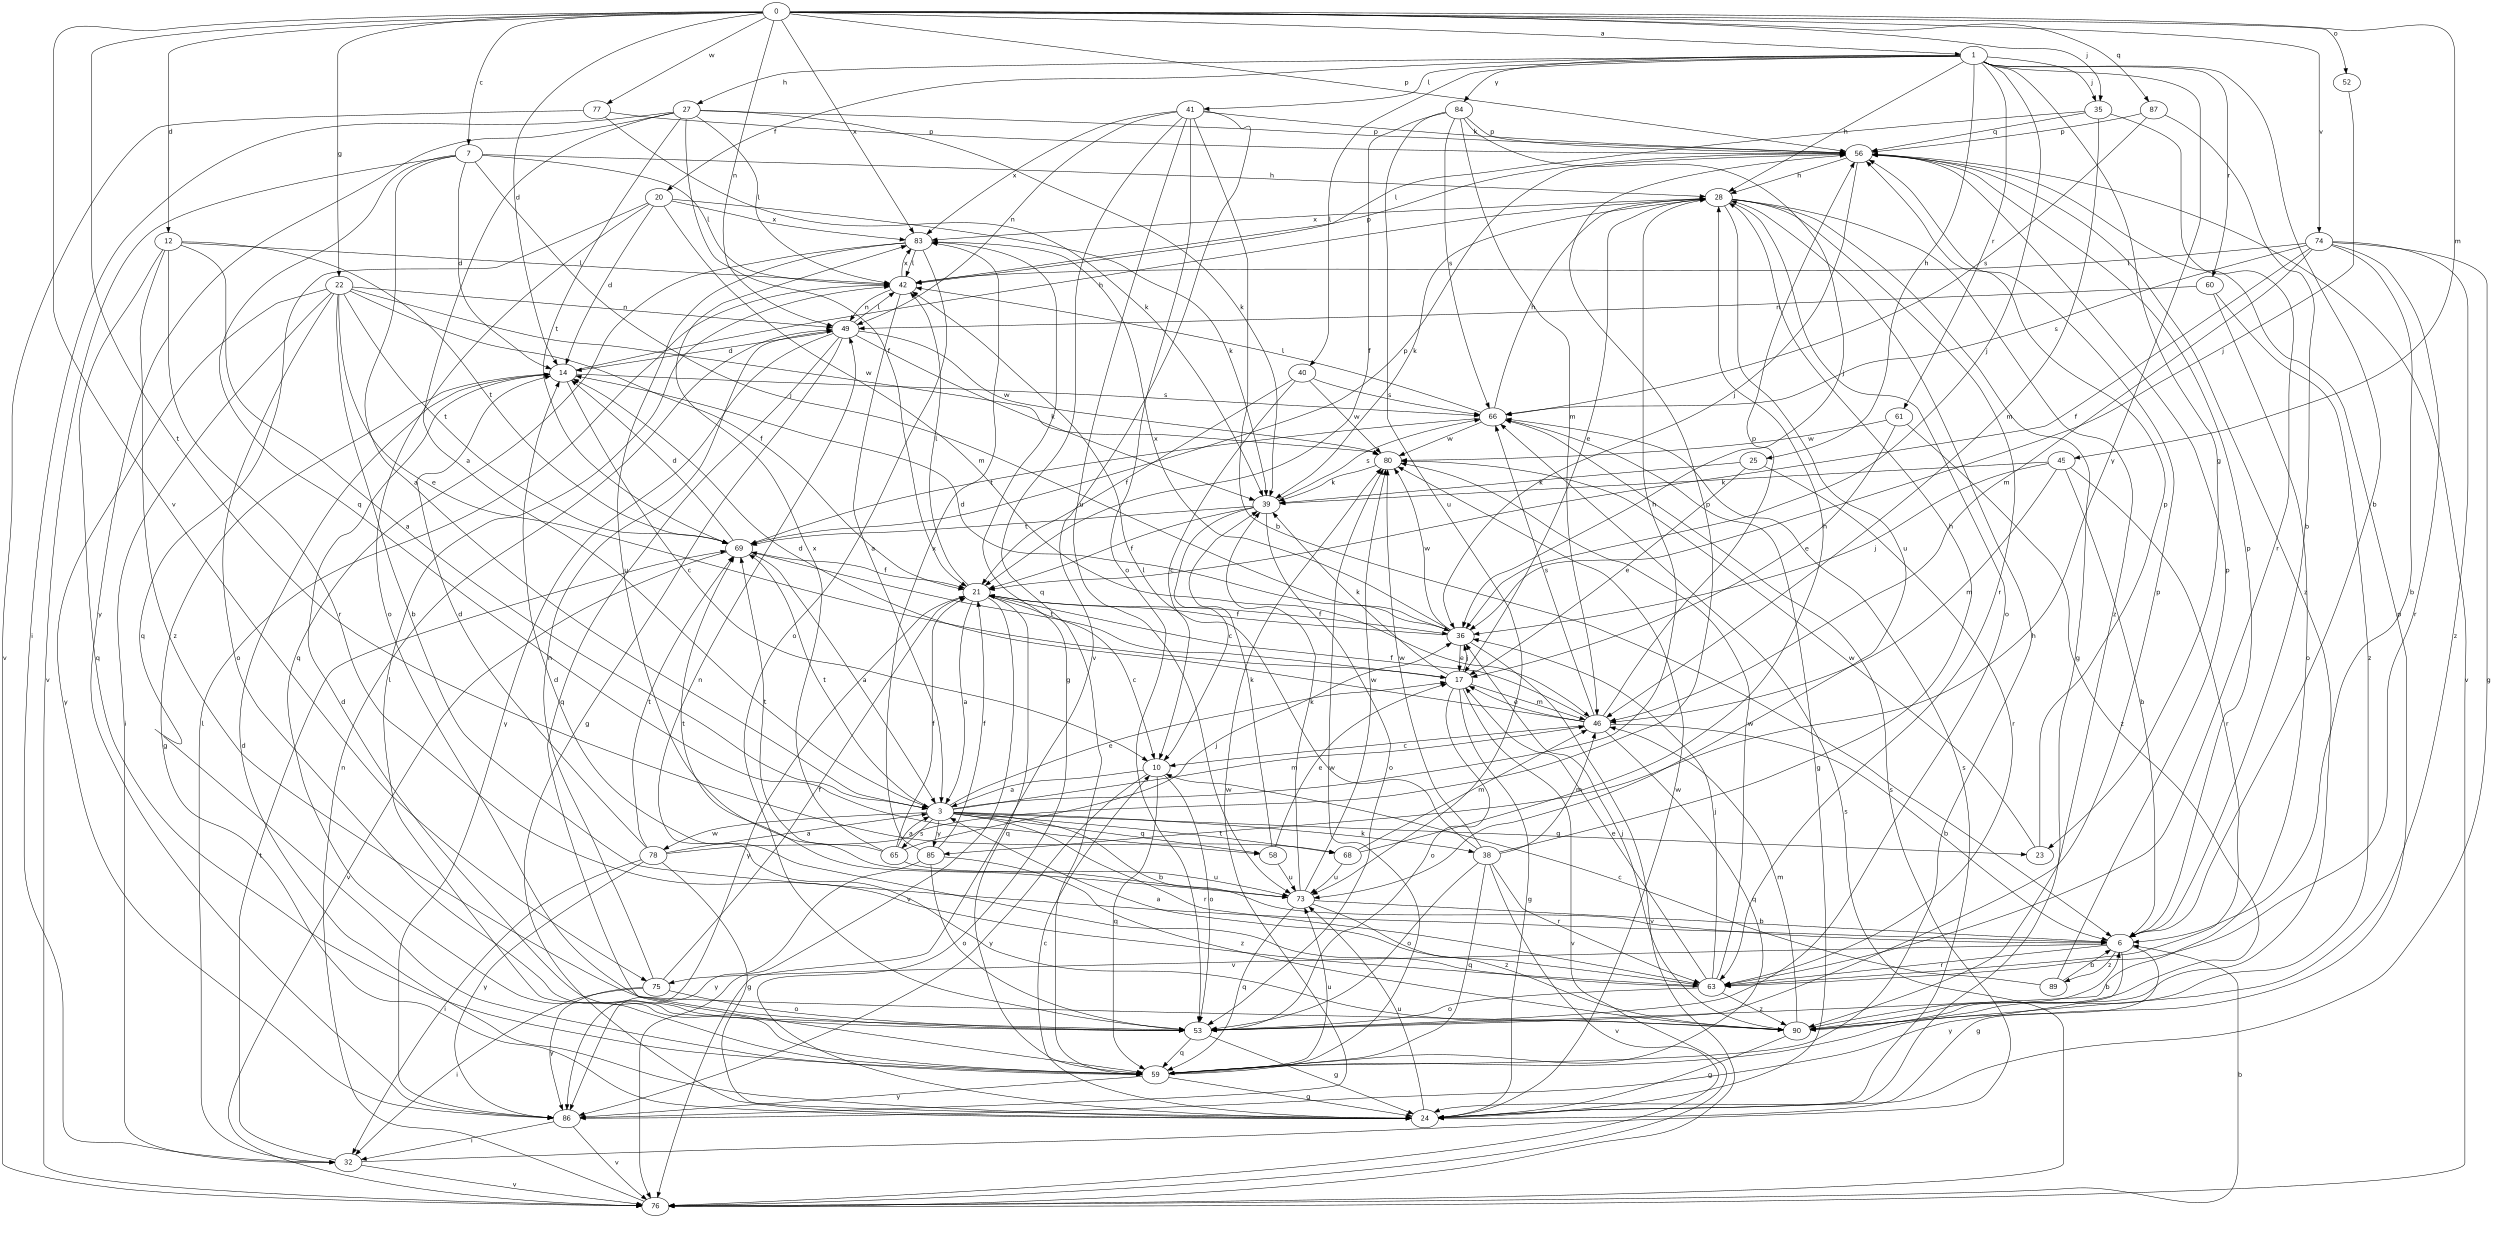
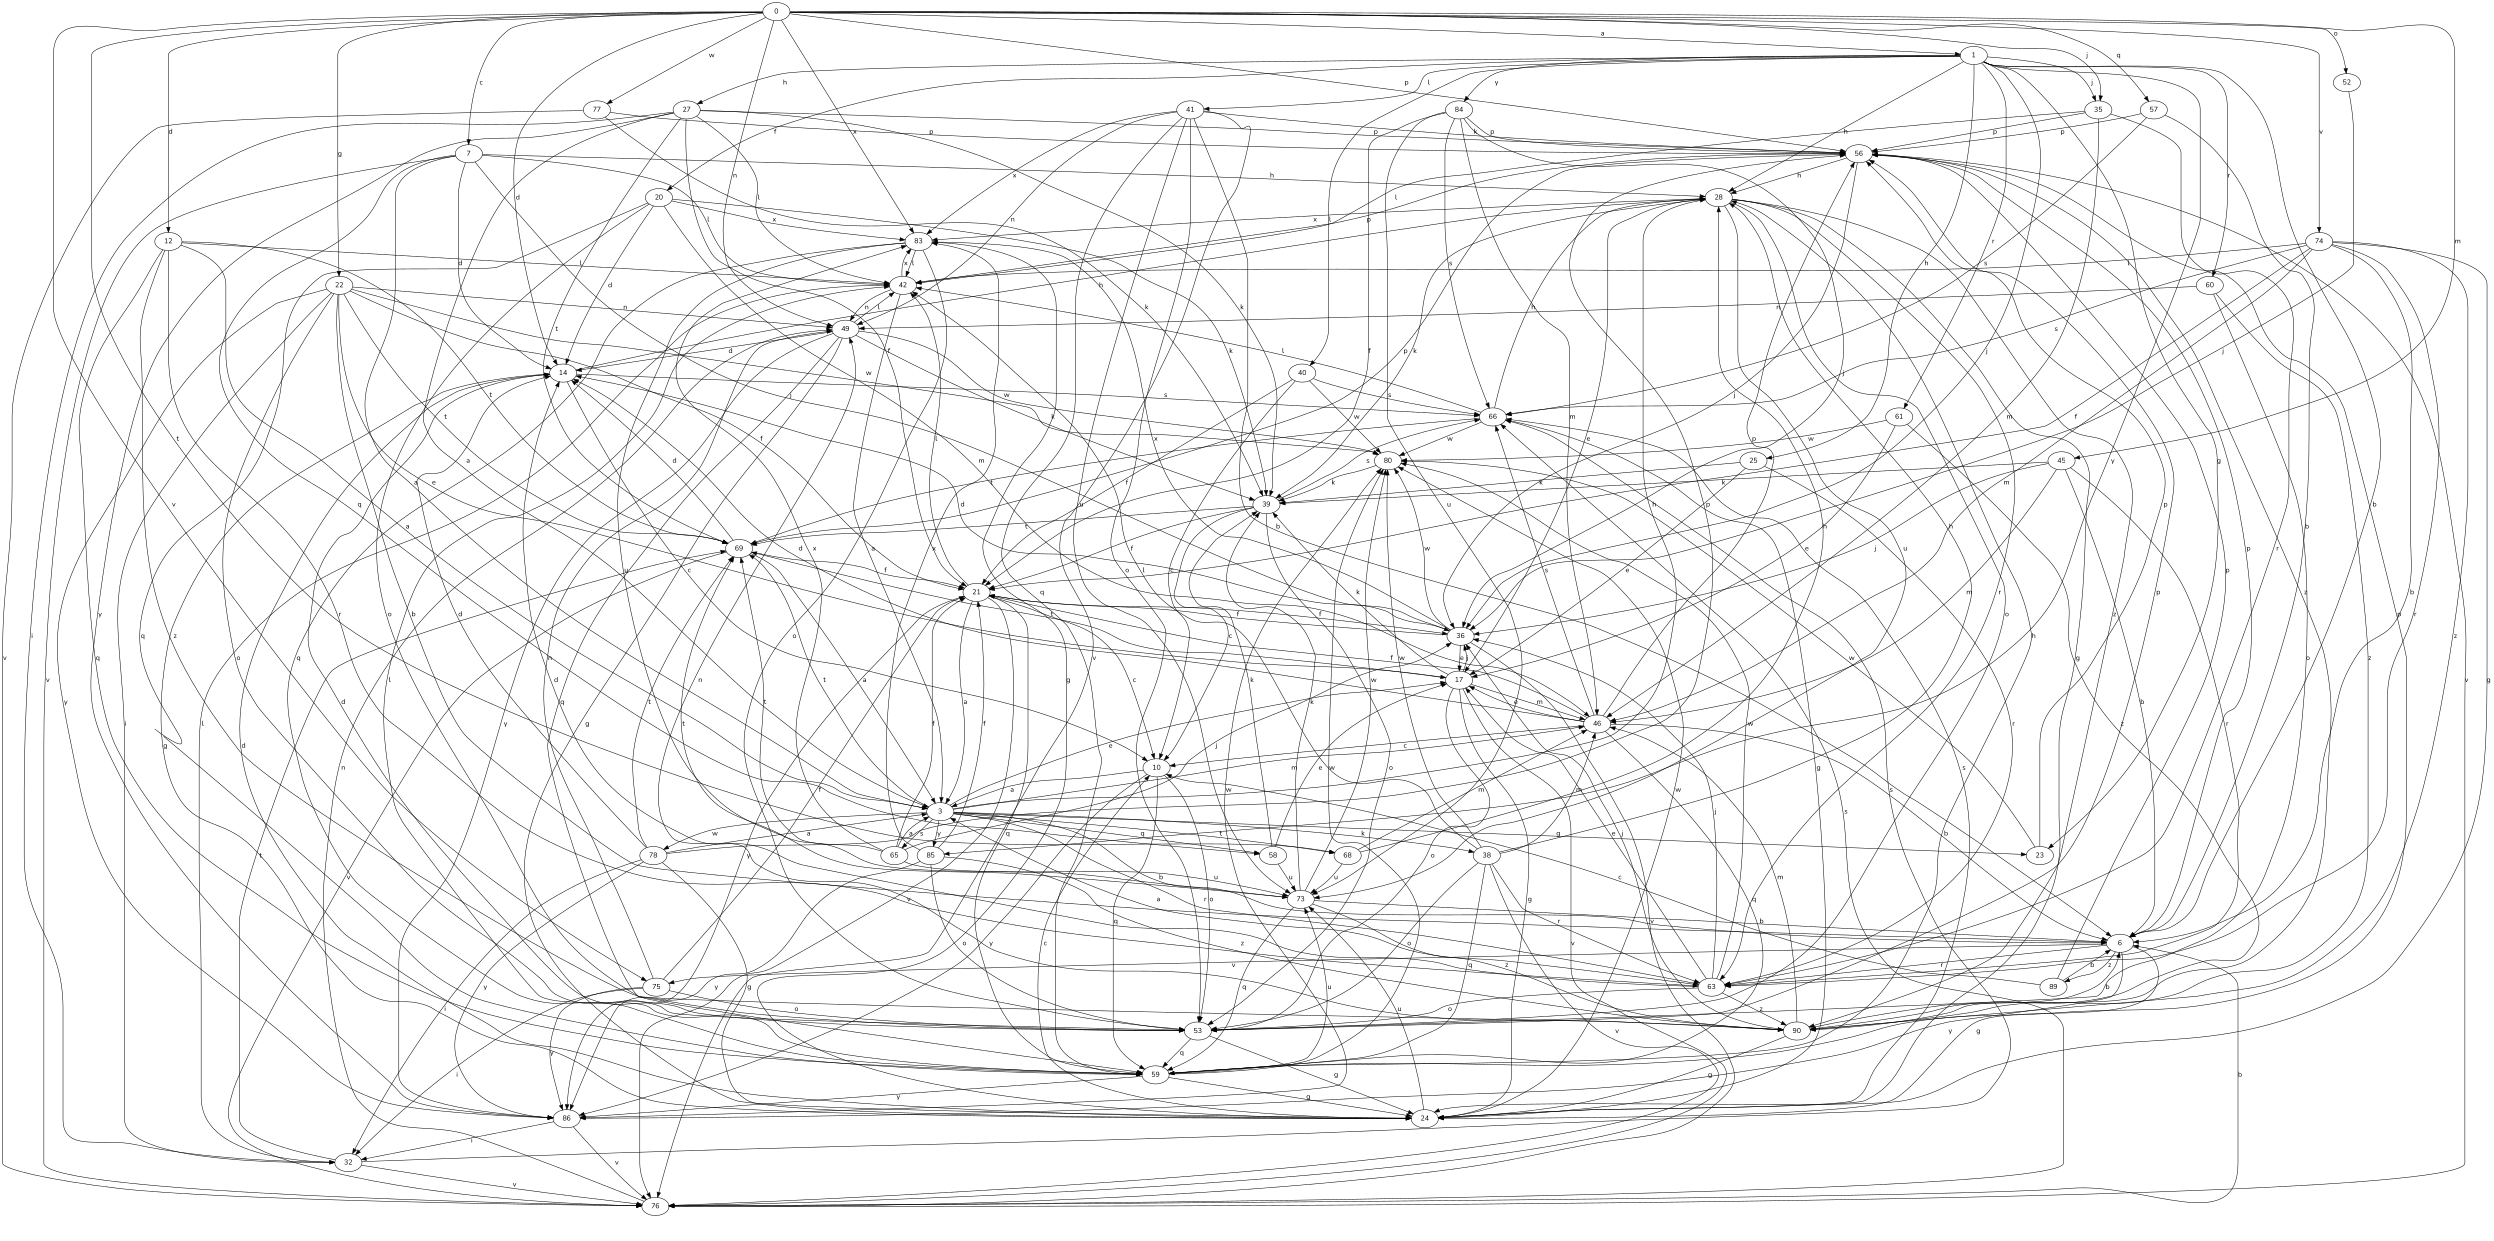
(2154, 110) -> (2154, 110)
(1995, 132) -> (1995, 132)
